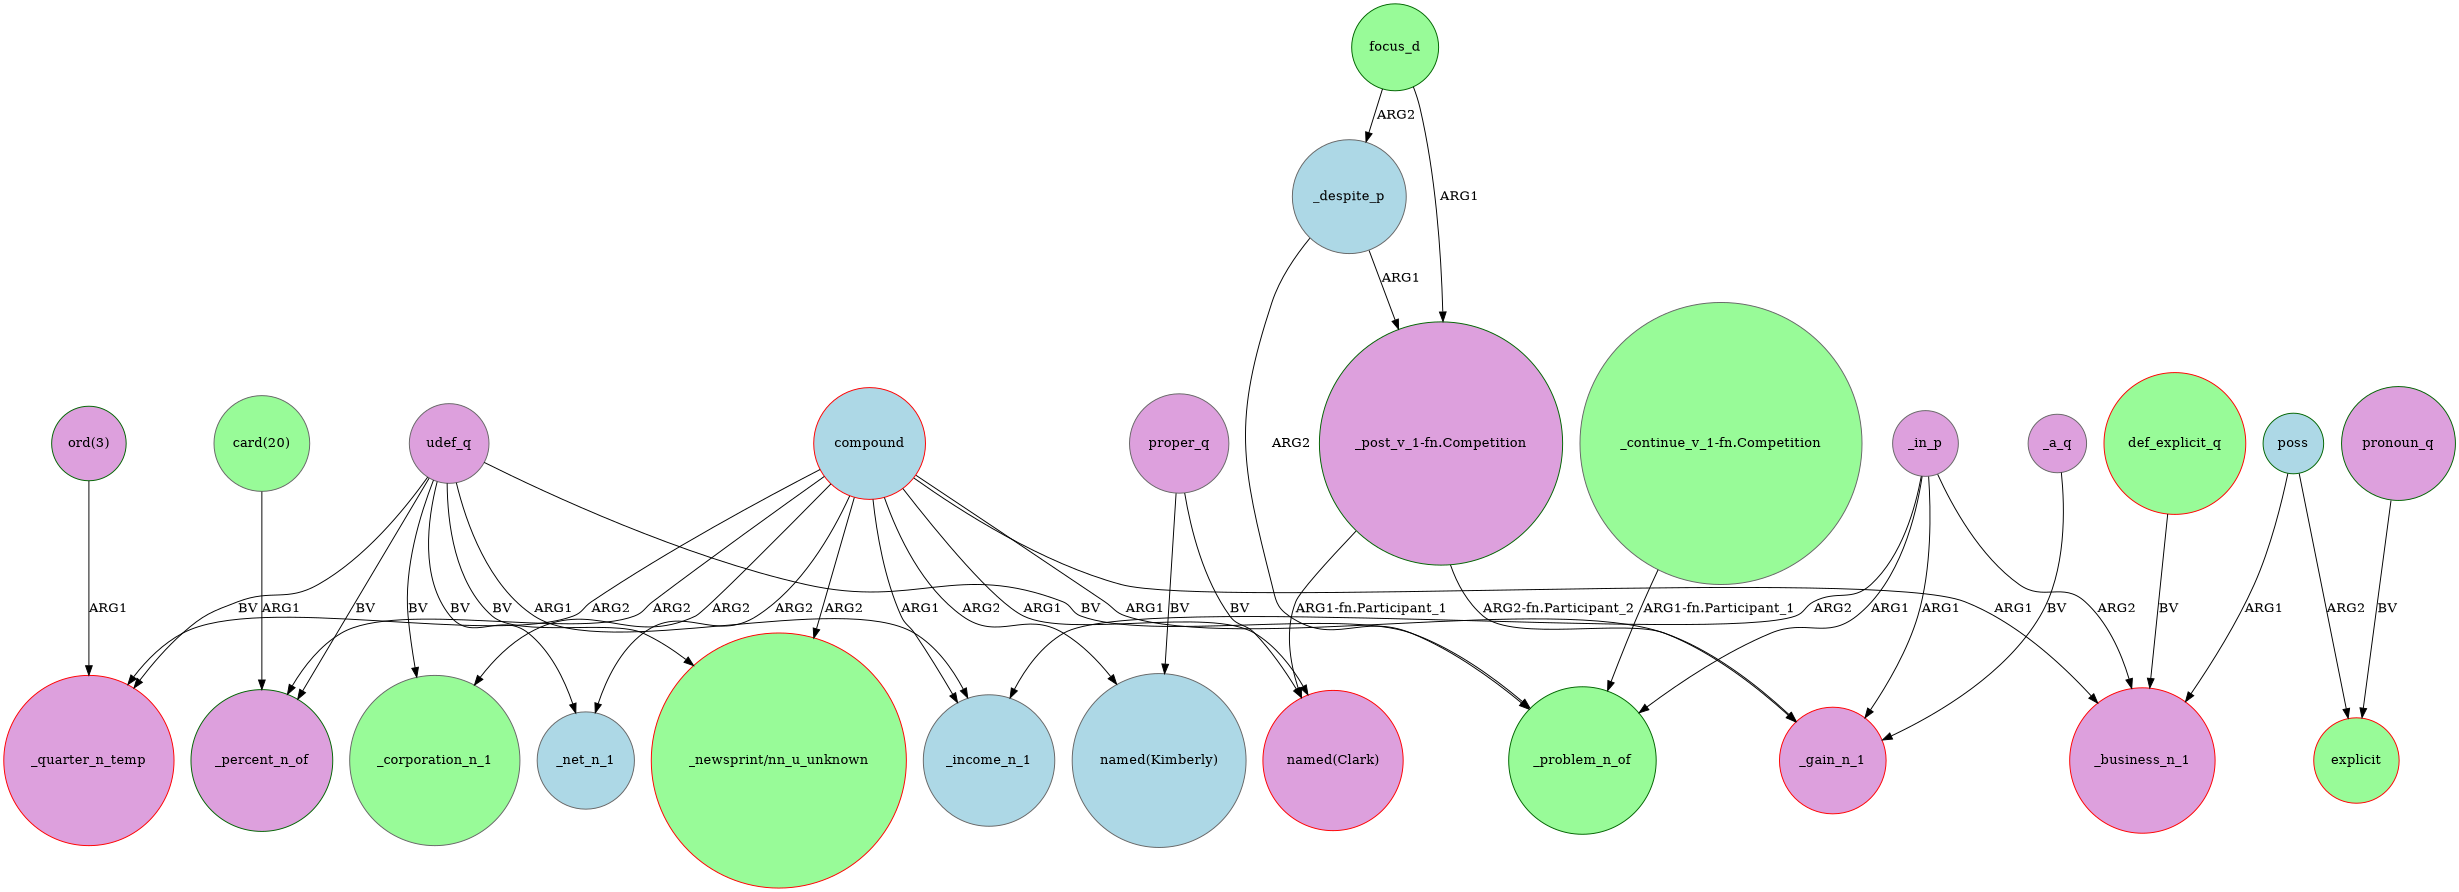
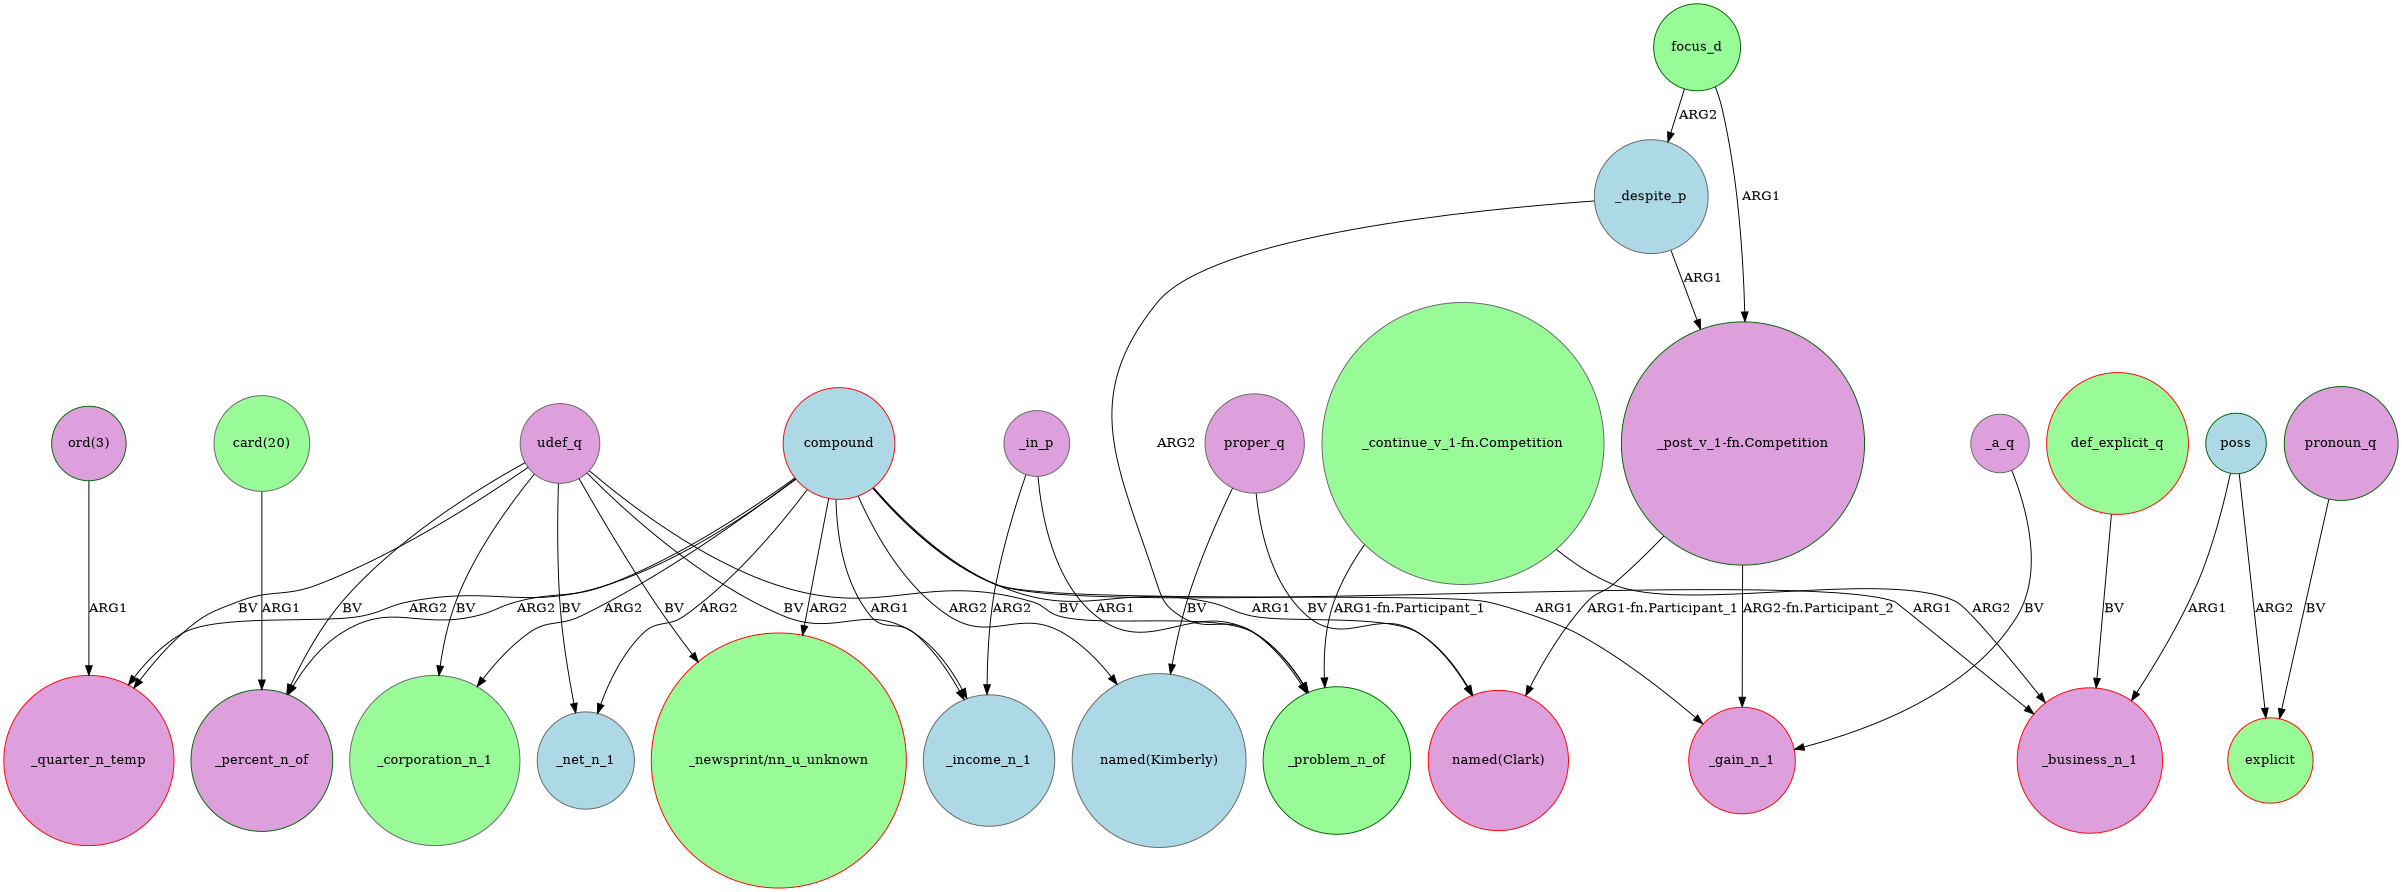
(2029, 590) -> (1854, 589)
(1921, 605) -> none
(554, 609) -> (794, 609)
